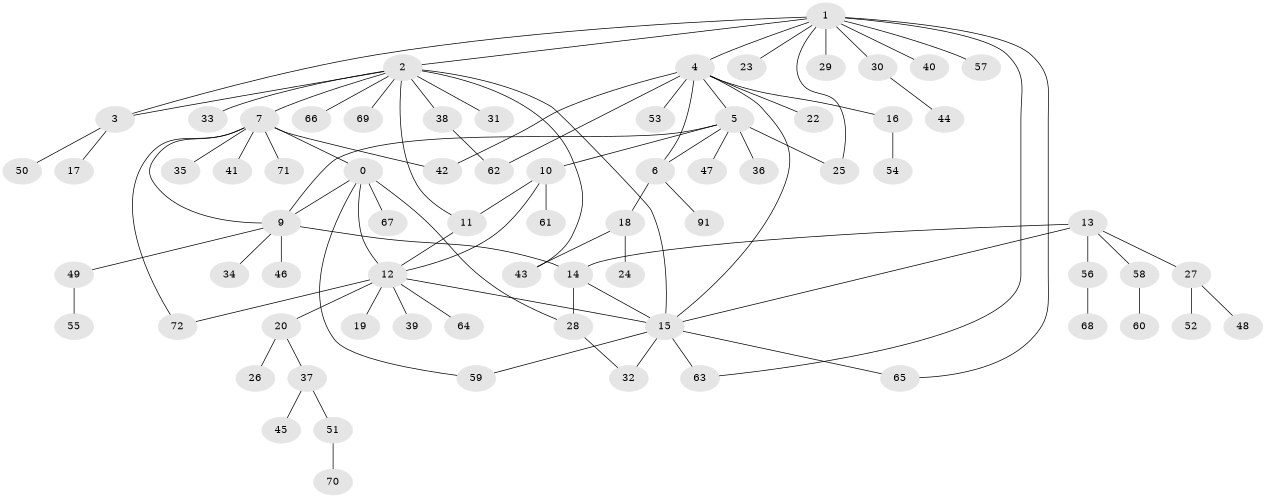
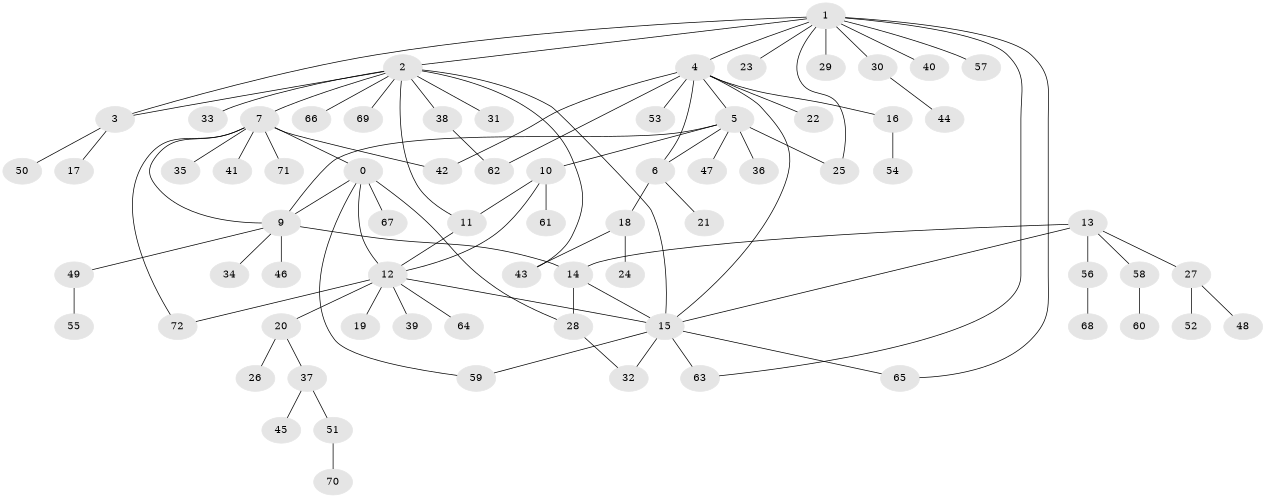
(704, 223) -> (704, 223)
